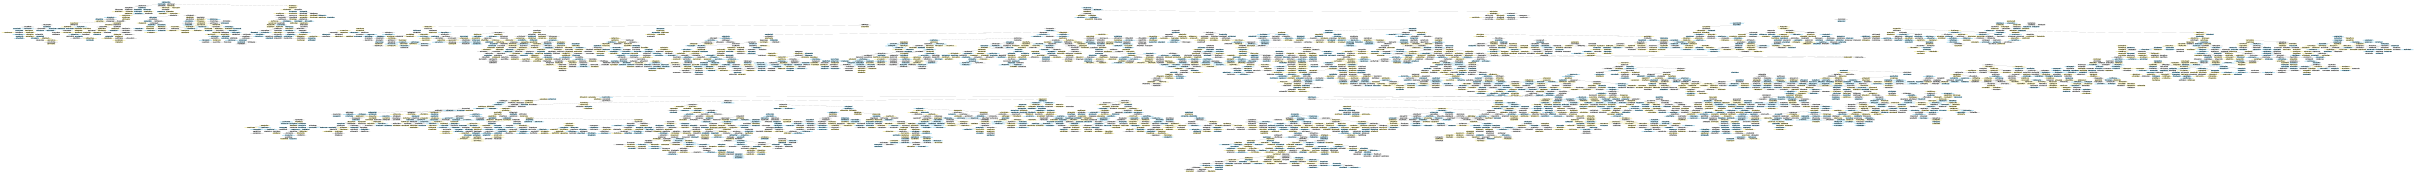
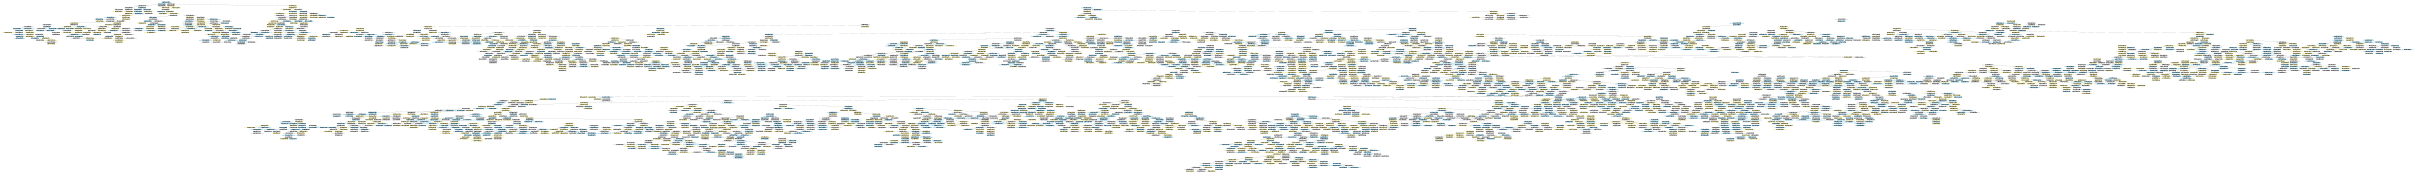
(1672, 76) -> (1672, 76)
